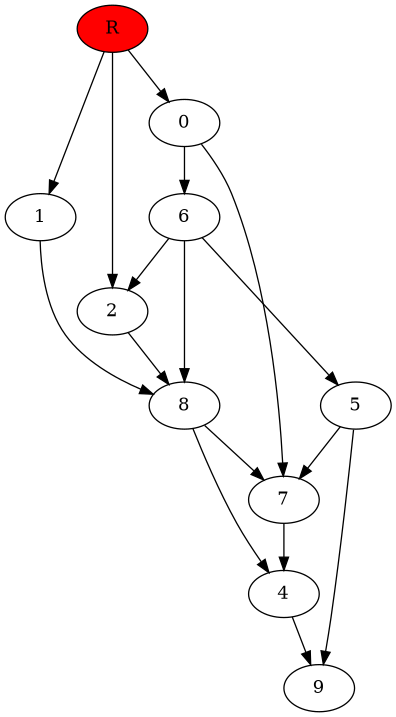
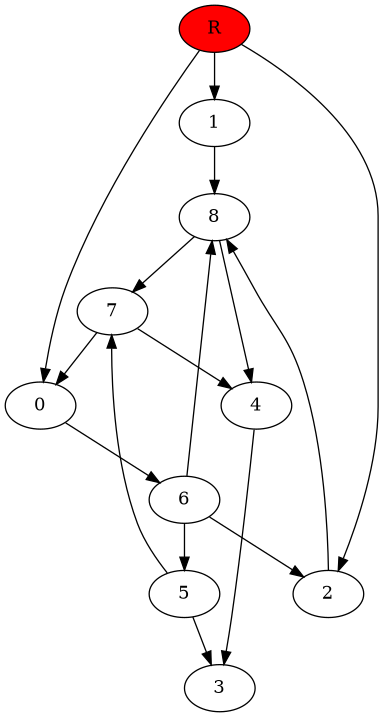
(258, 282) -> (81, 353)
(319, 688) -> (220, 688)
